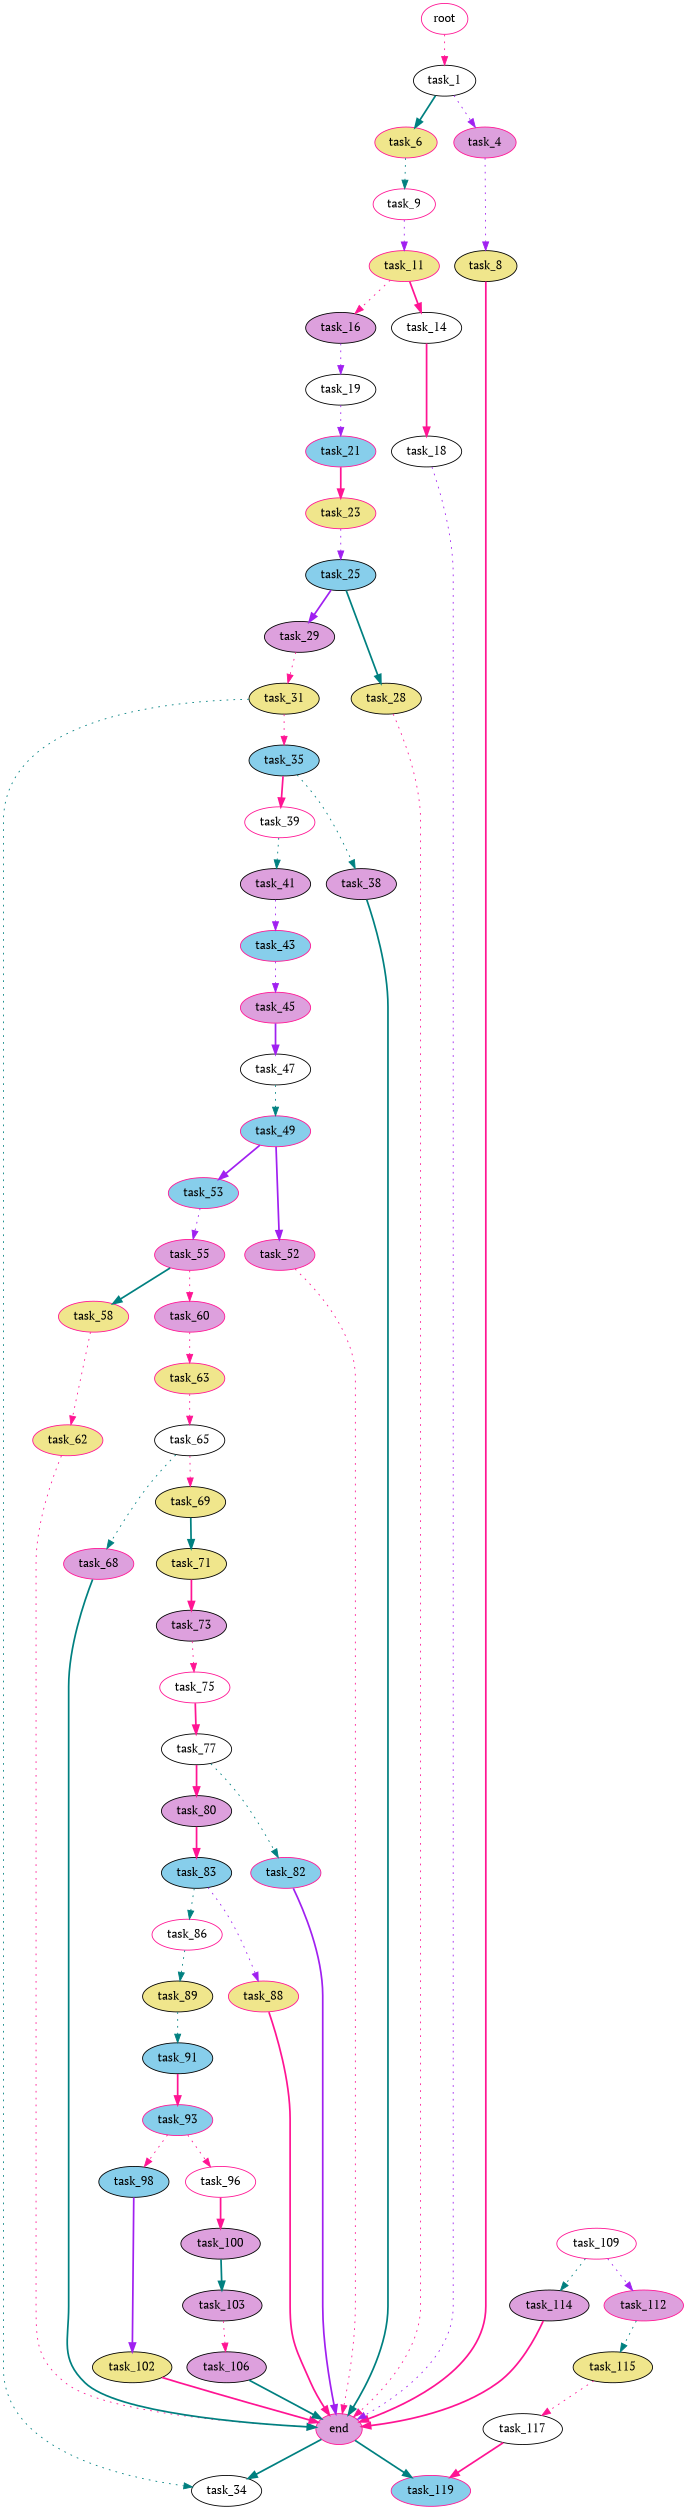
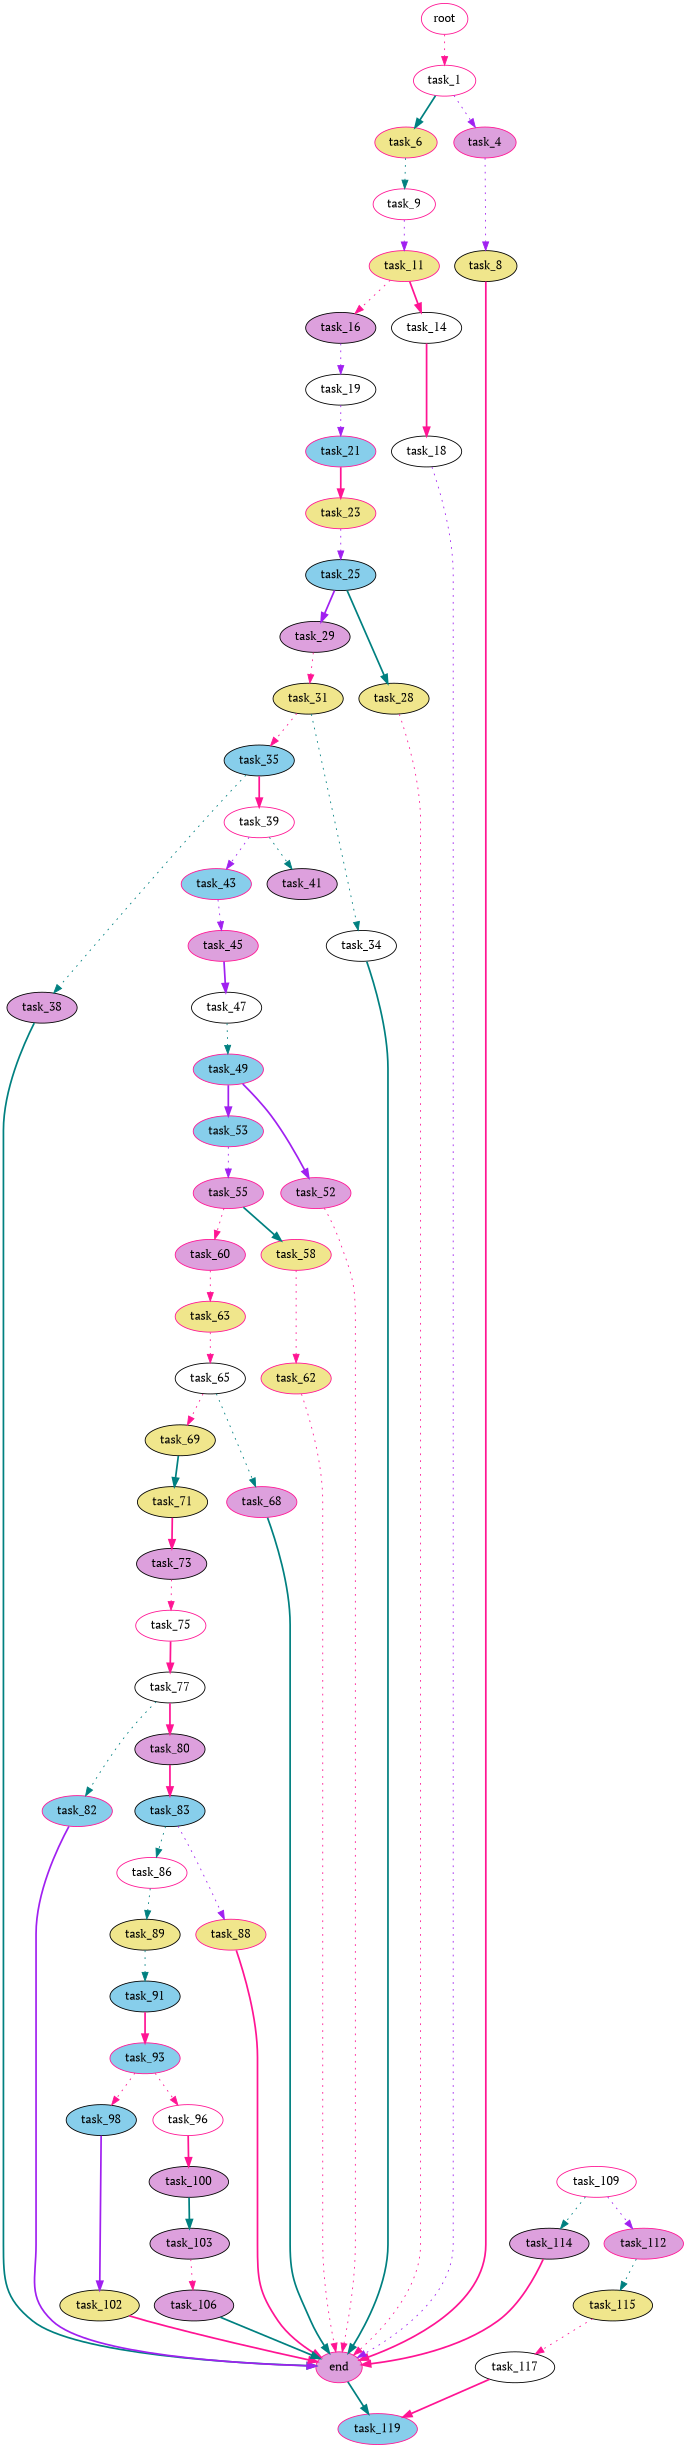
(445, 81) -> (445, 81)
(276, 911) -> (240, 850)
(289, 2457) -> (388, 1656)
